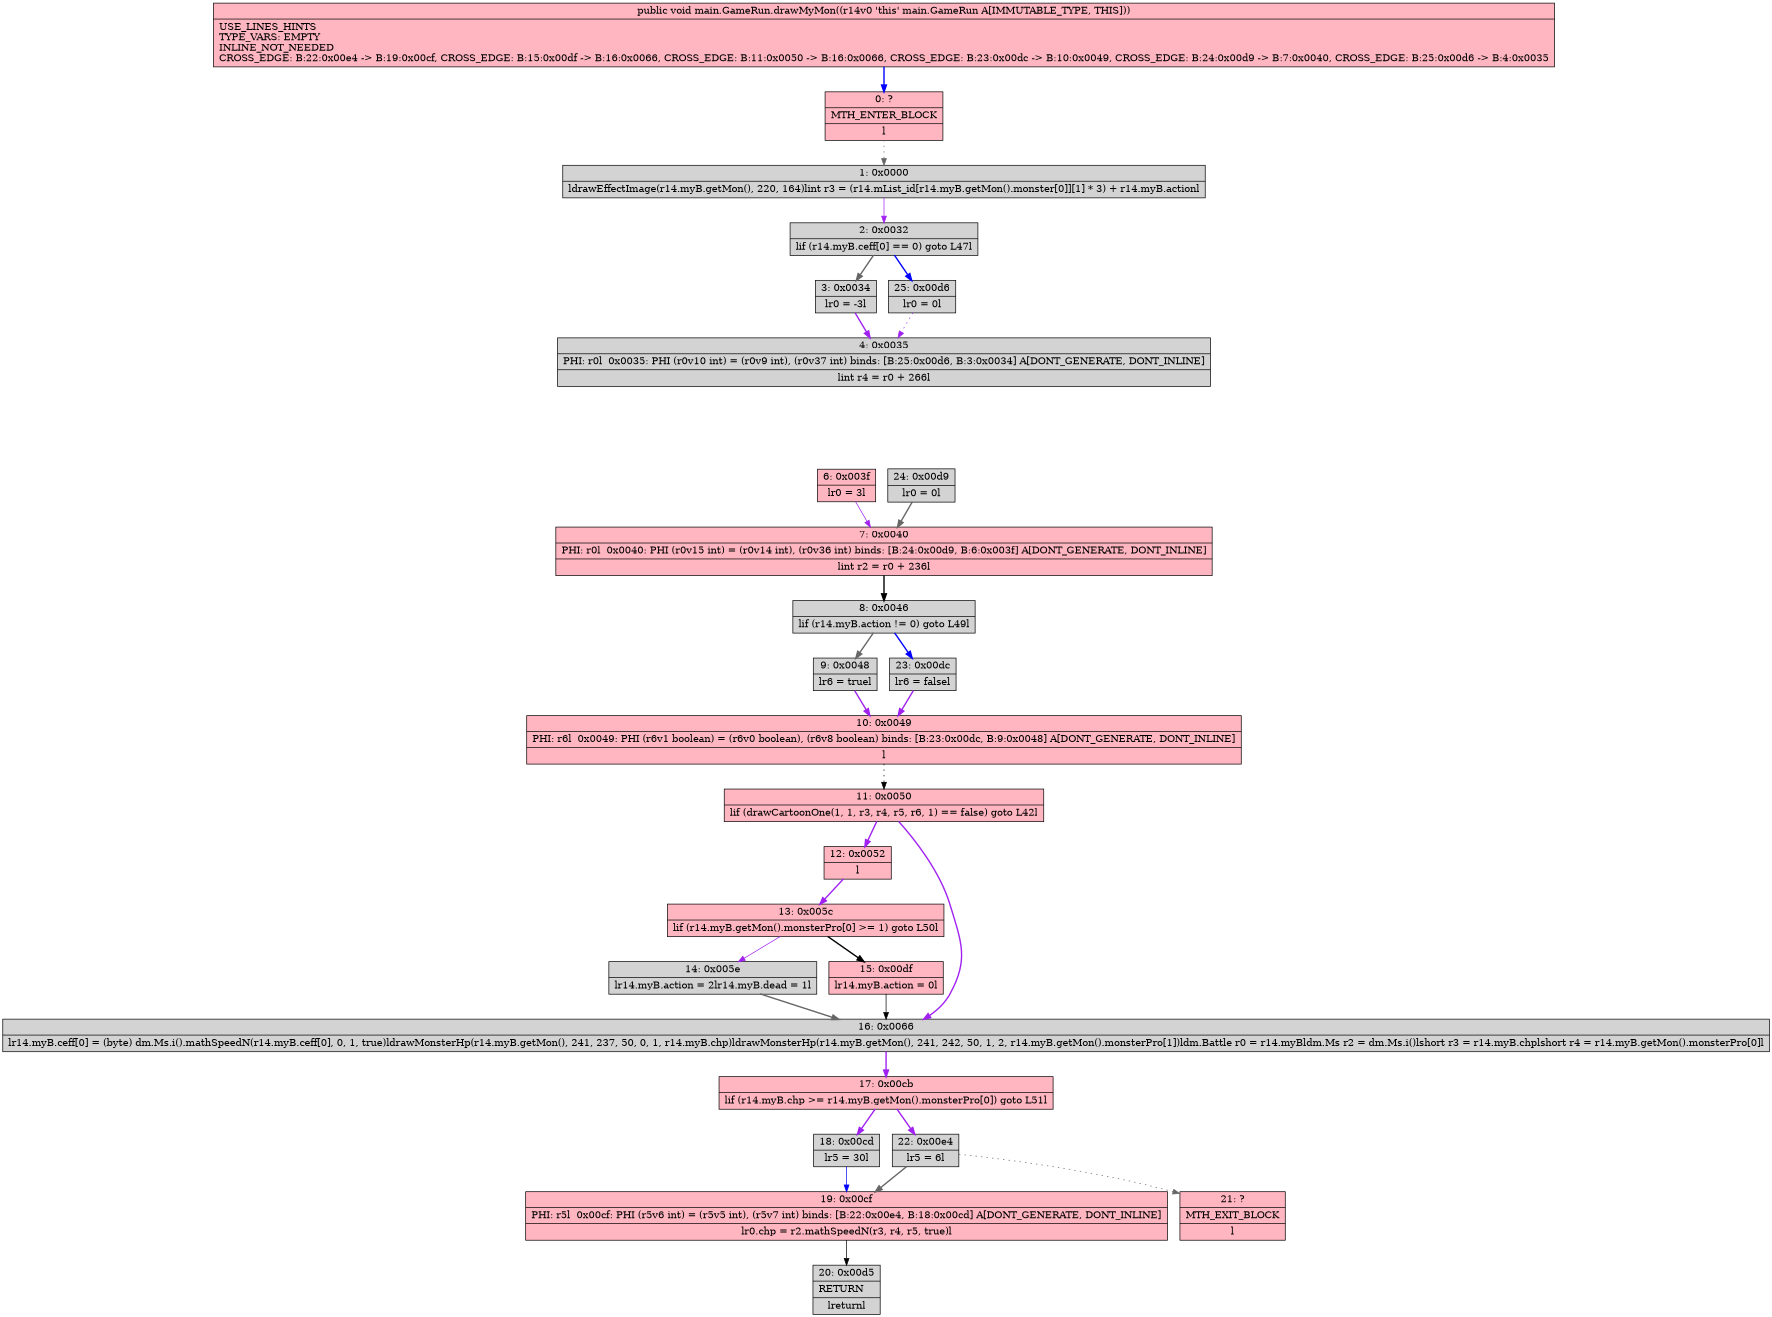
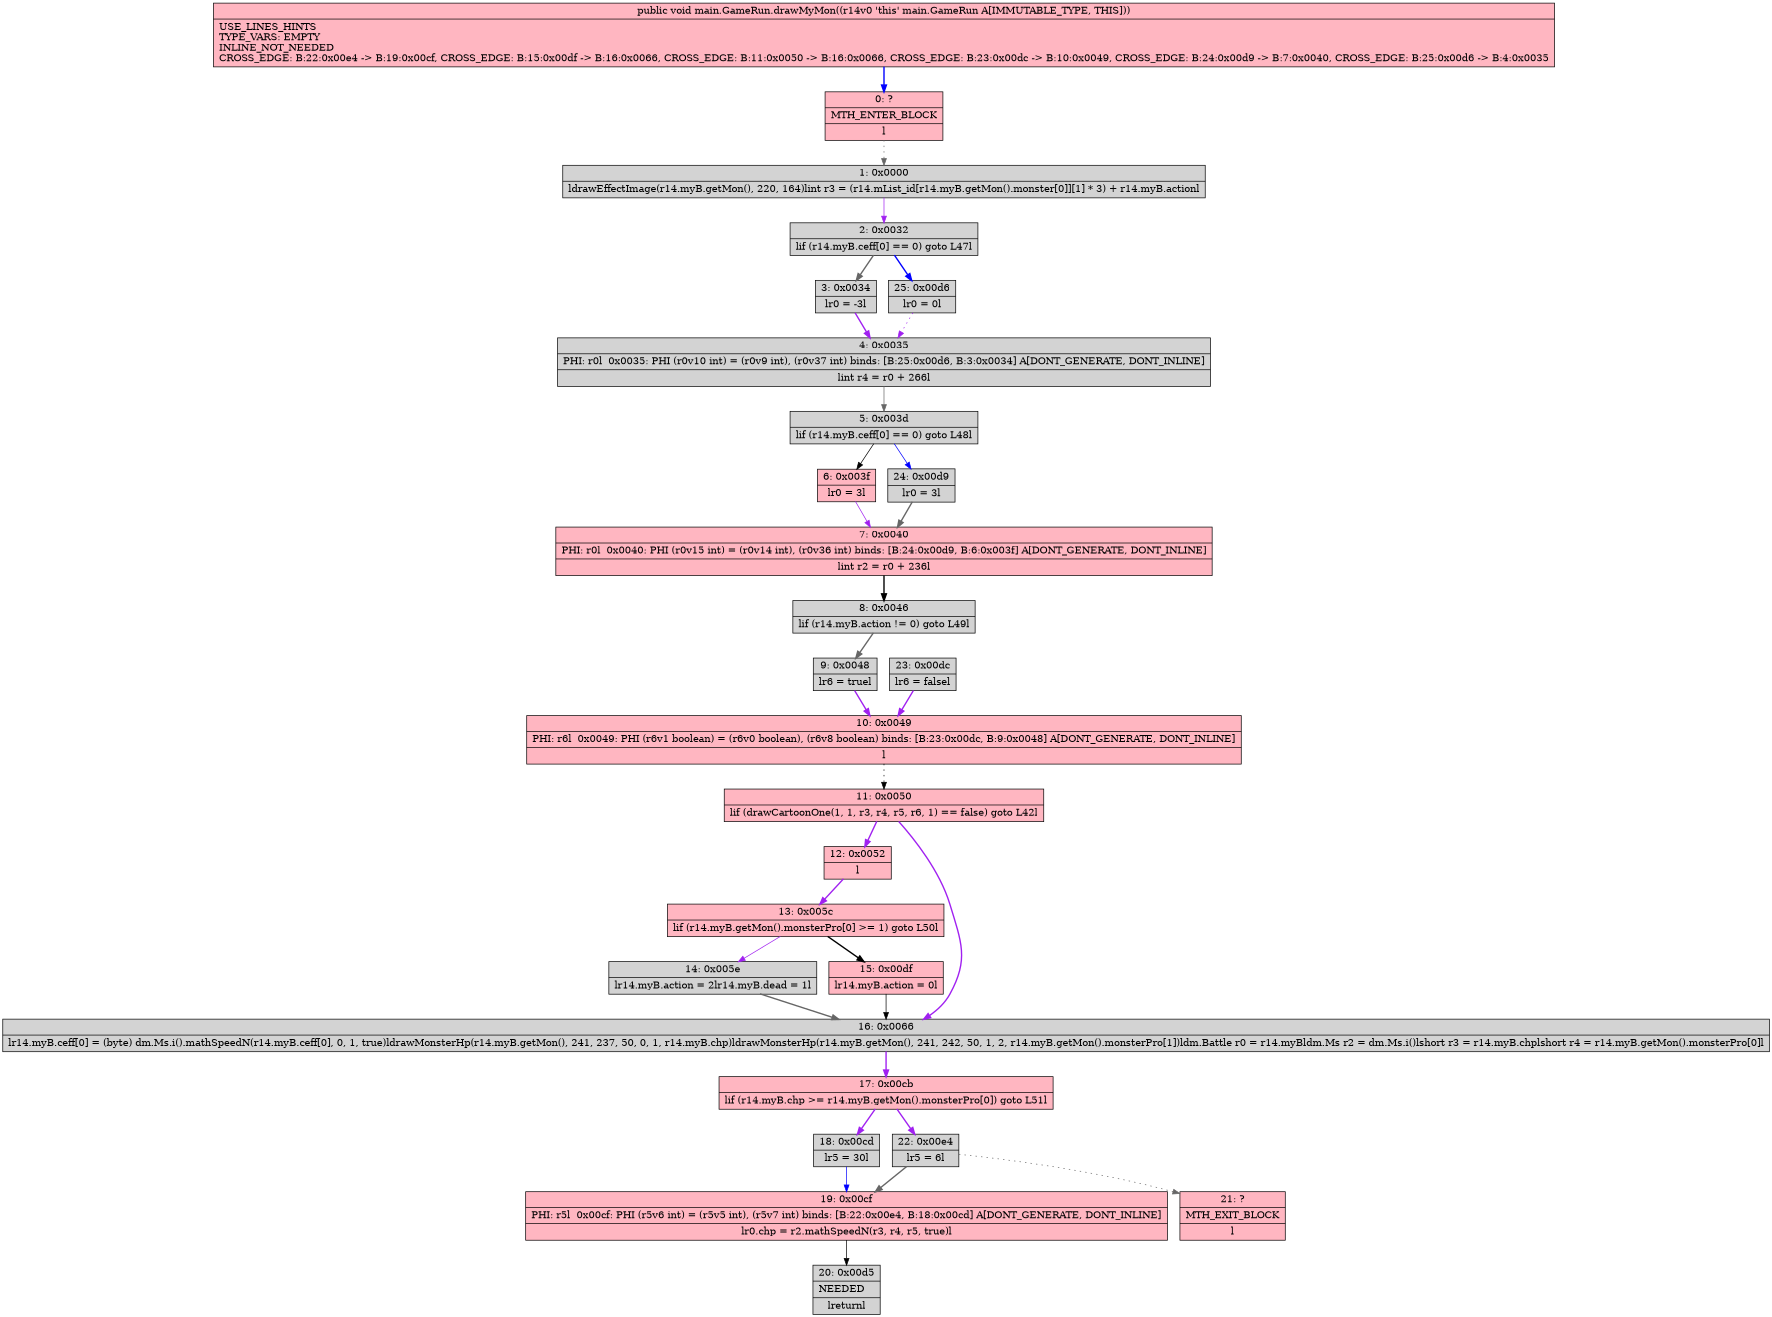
none -> (884, 428)
(921, 493) -> (921, 493)
(901, 643) -> none
(841, 1289) -> (842, 1289)
